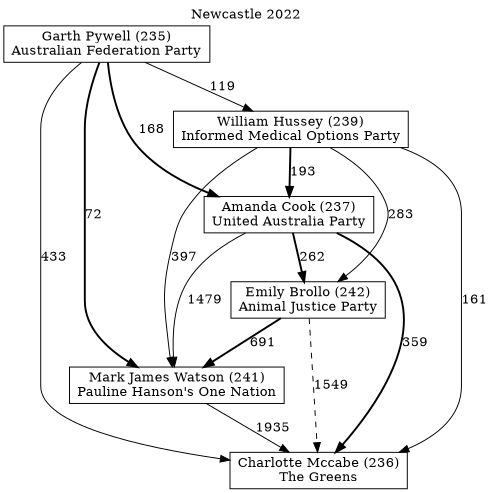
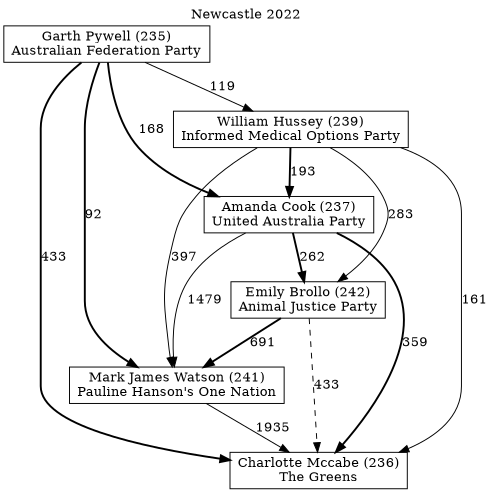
(94, 215) -> (94, 215)
(41, 318) -> (41, 318)
(332, 385) -> (327, 385)
